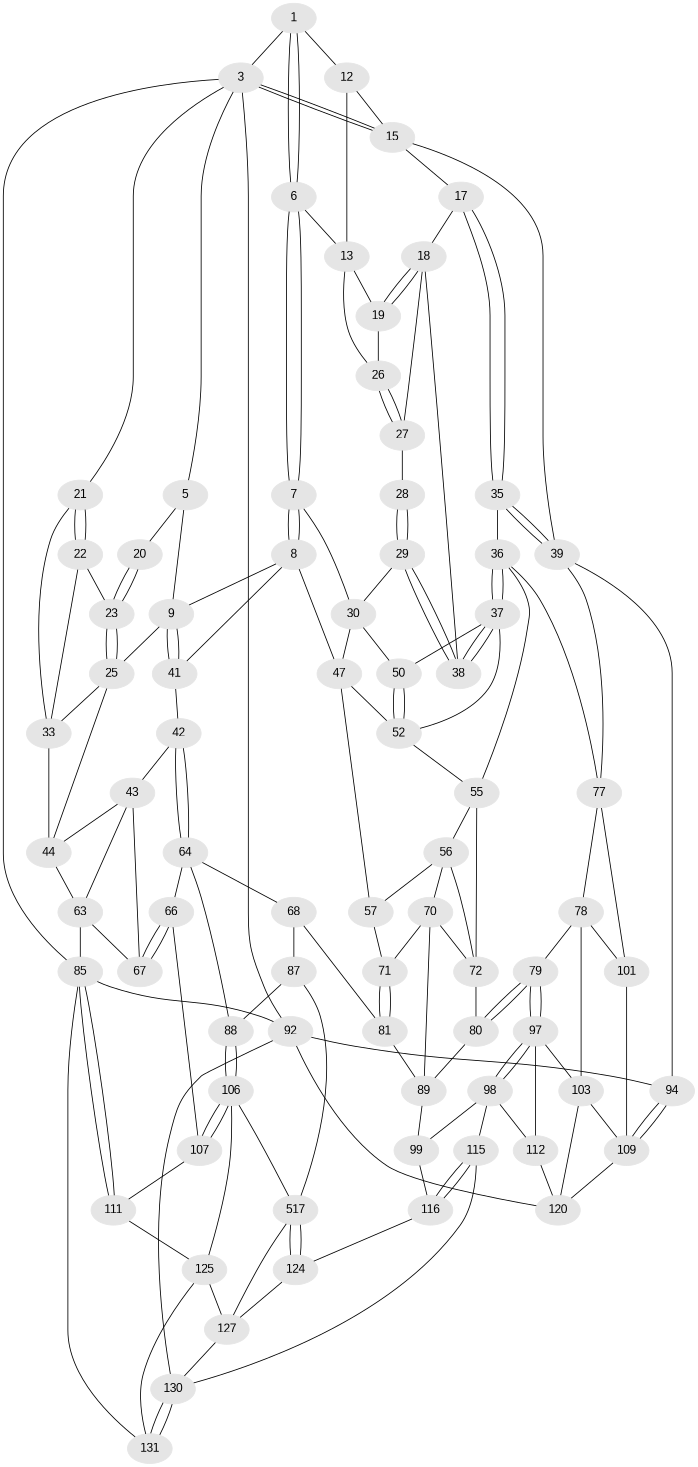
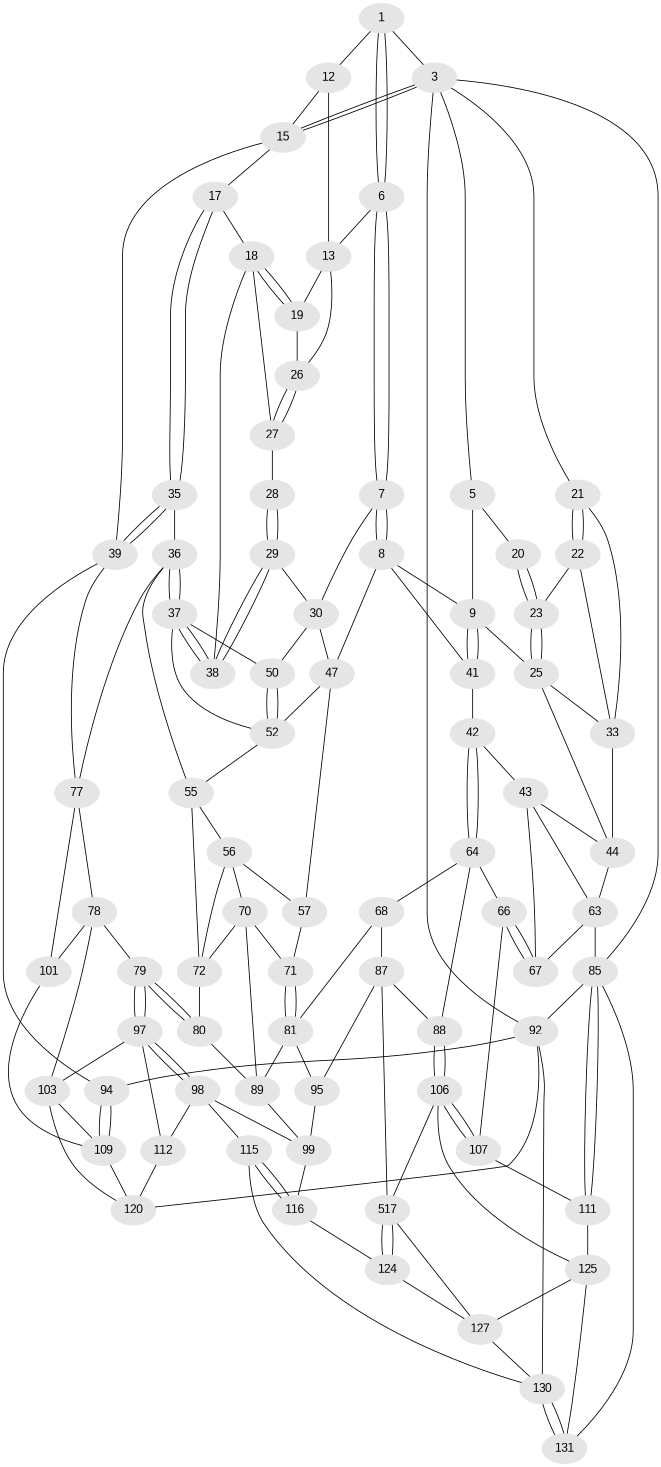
none -> (317, 1091)
